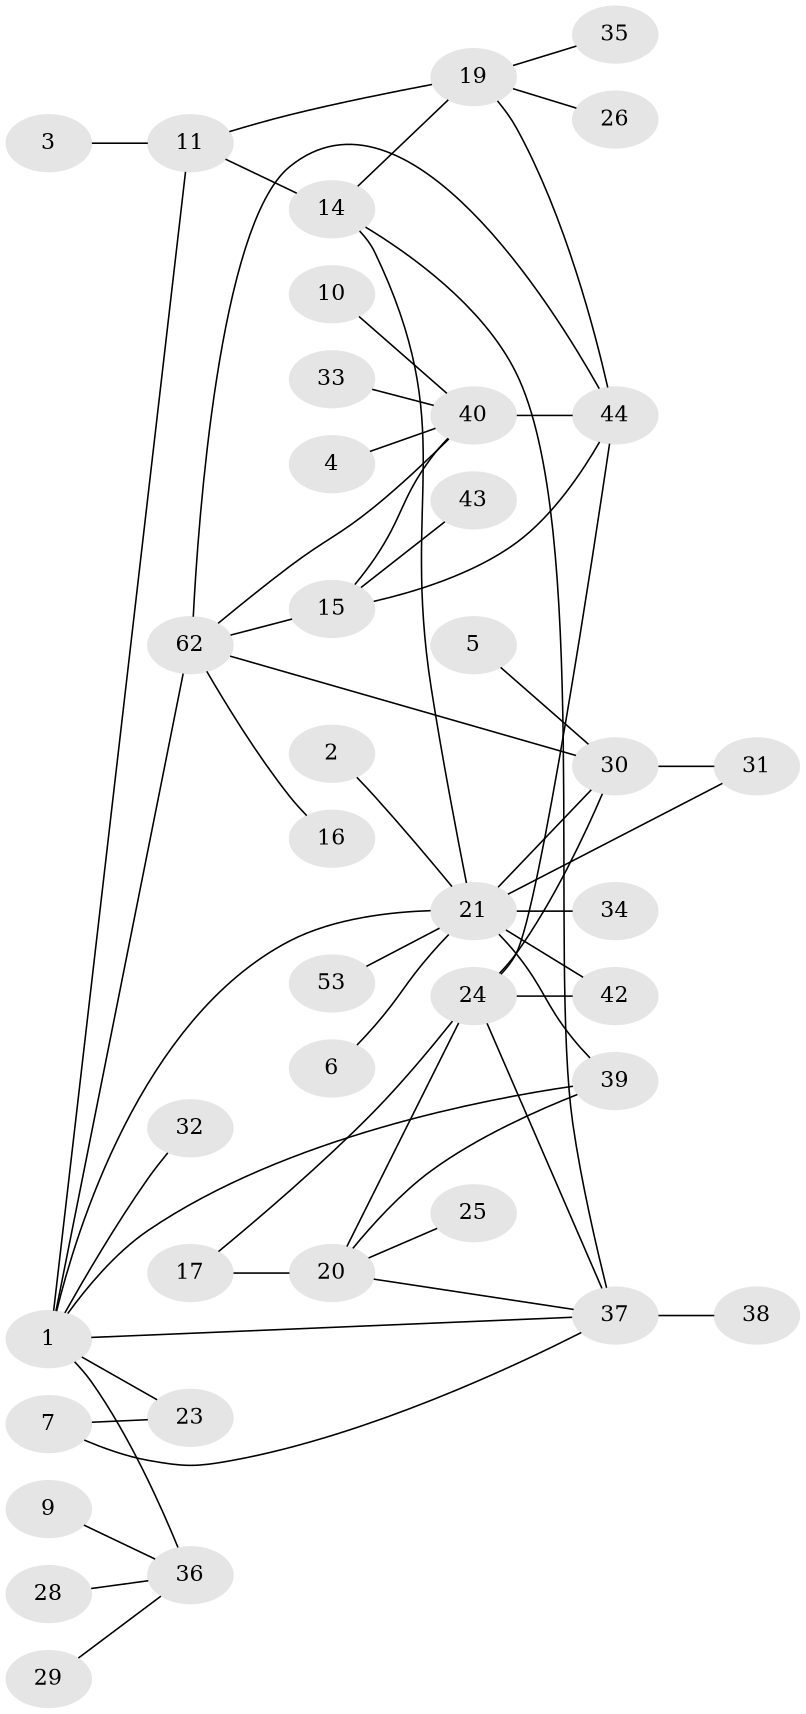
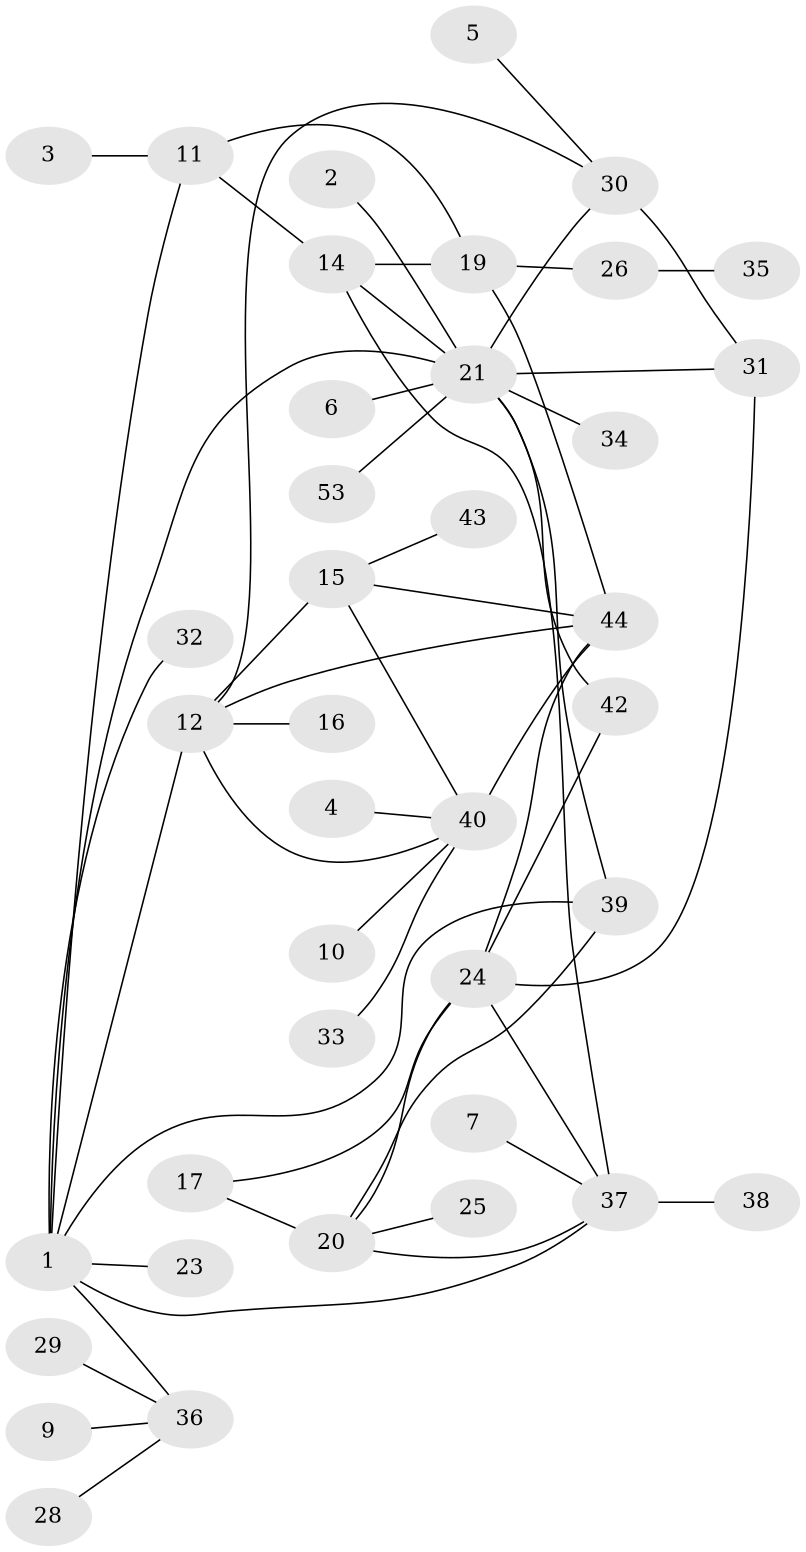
(545, 56) -> (675, 271)
(190, 645) -> (190, 724)
(552, 896) -> (724, 754)
(128, 1421) -> none
